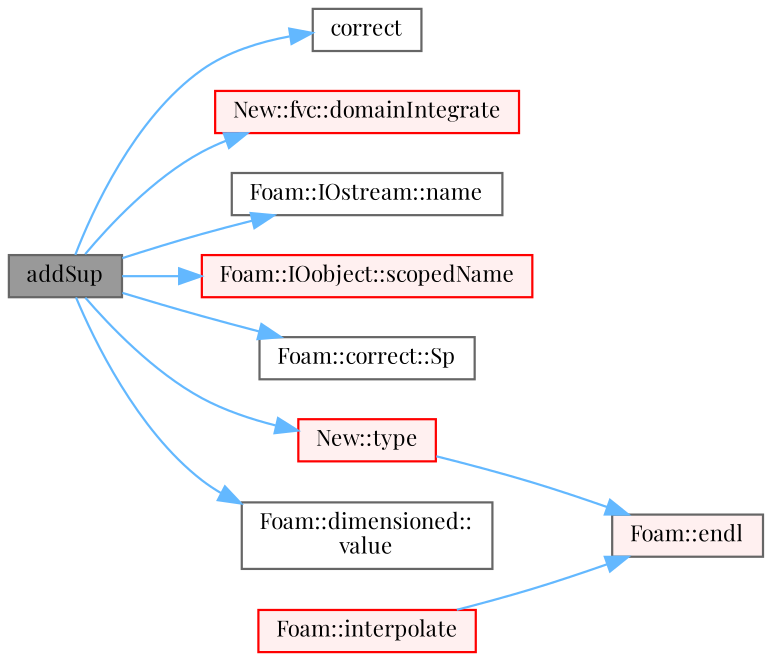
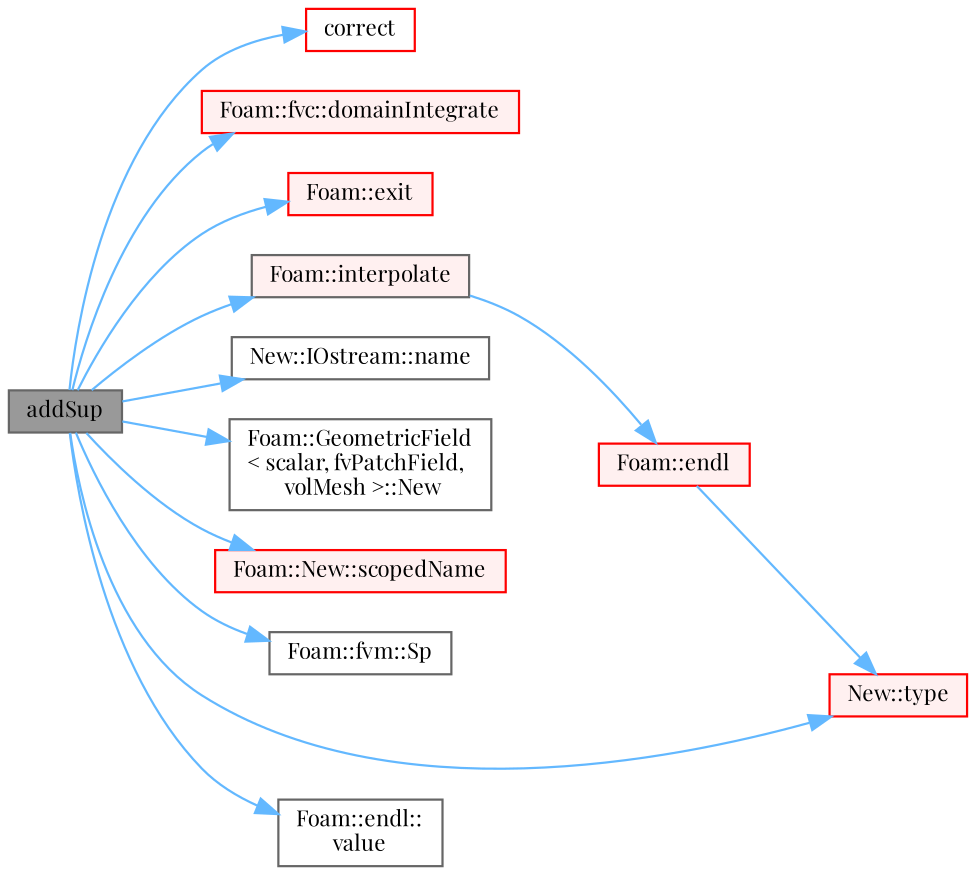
(367, 30) -> (360, 30)
(367, 112) -> (360, 112)
none -> (360, 194)
(367, 194) -> (360, 358)
(367, 276) -> (360, 571)
none -> (158, 341)
(367, 358) -> (360, 653)
none -> (360, 465)
(522, 479) -> (779, 572)
(367, 536) -> (360, 833)
(688, 536) -> (674, 465)
(367, 631) -> (360, 276)
